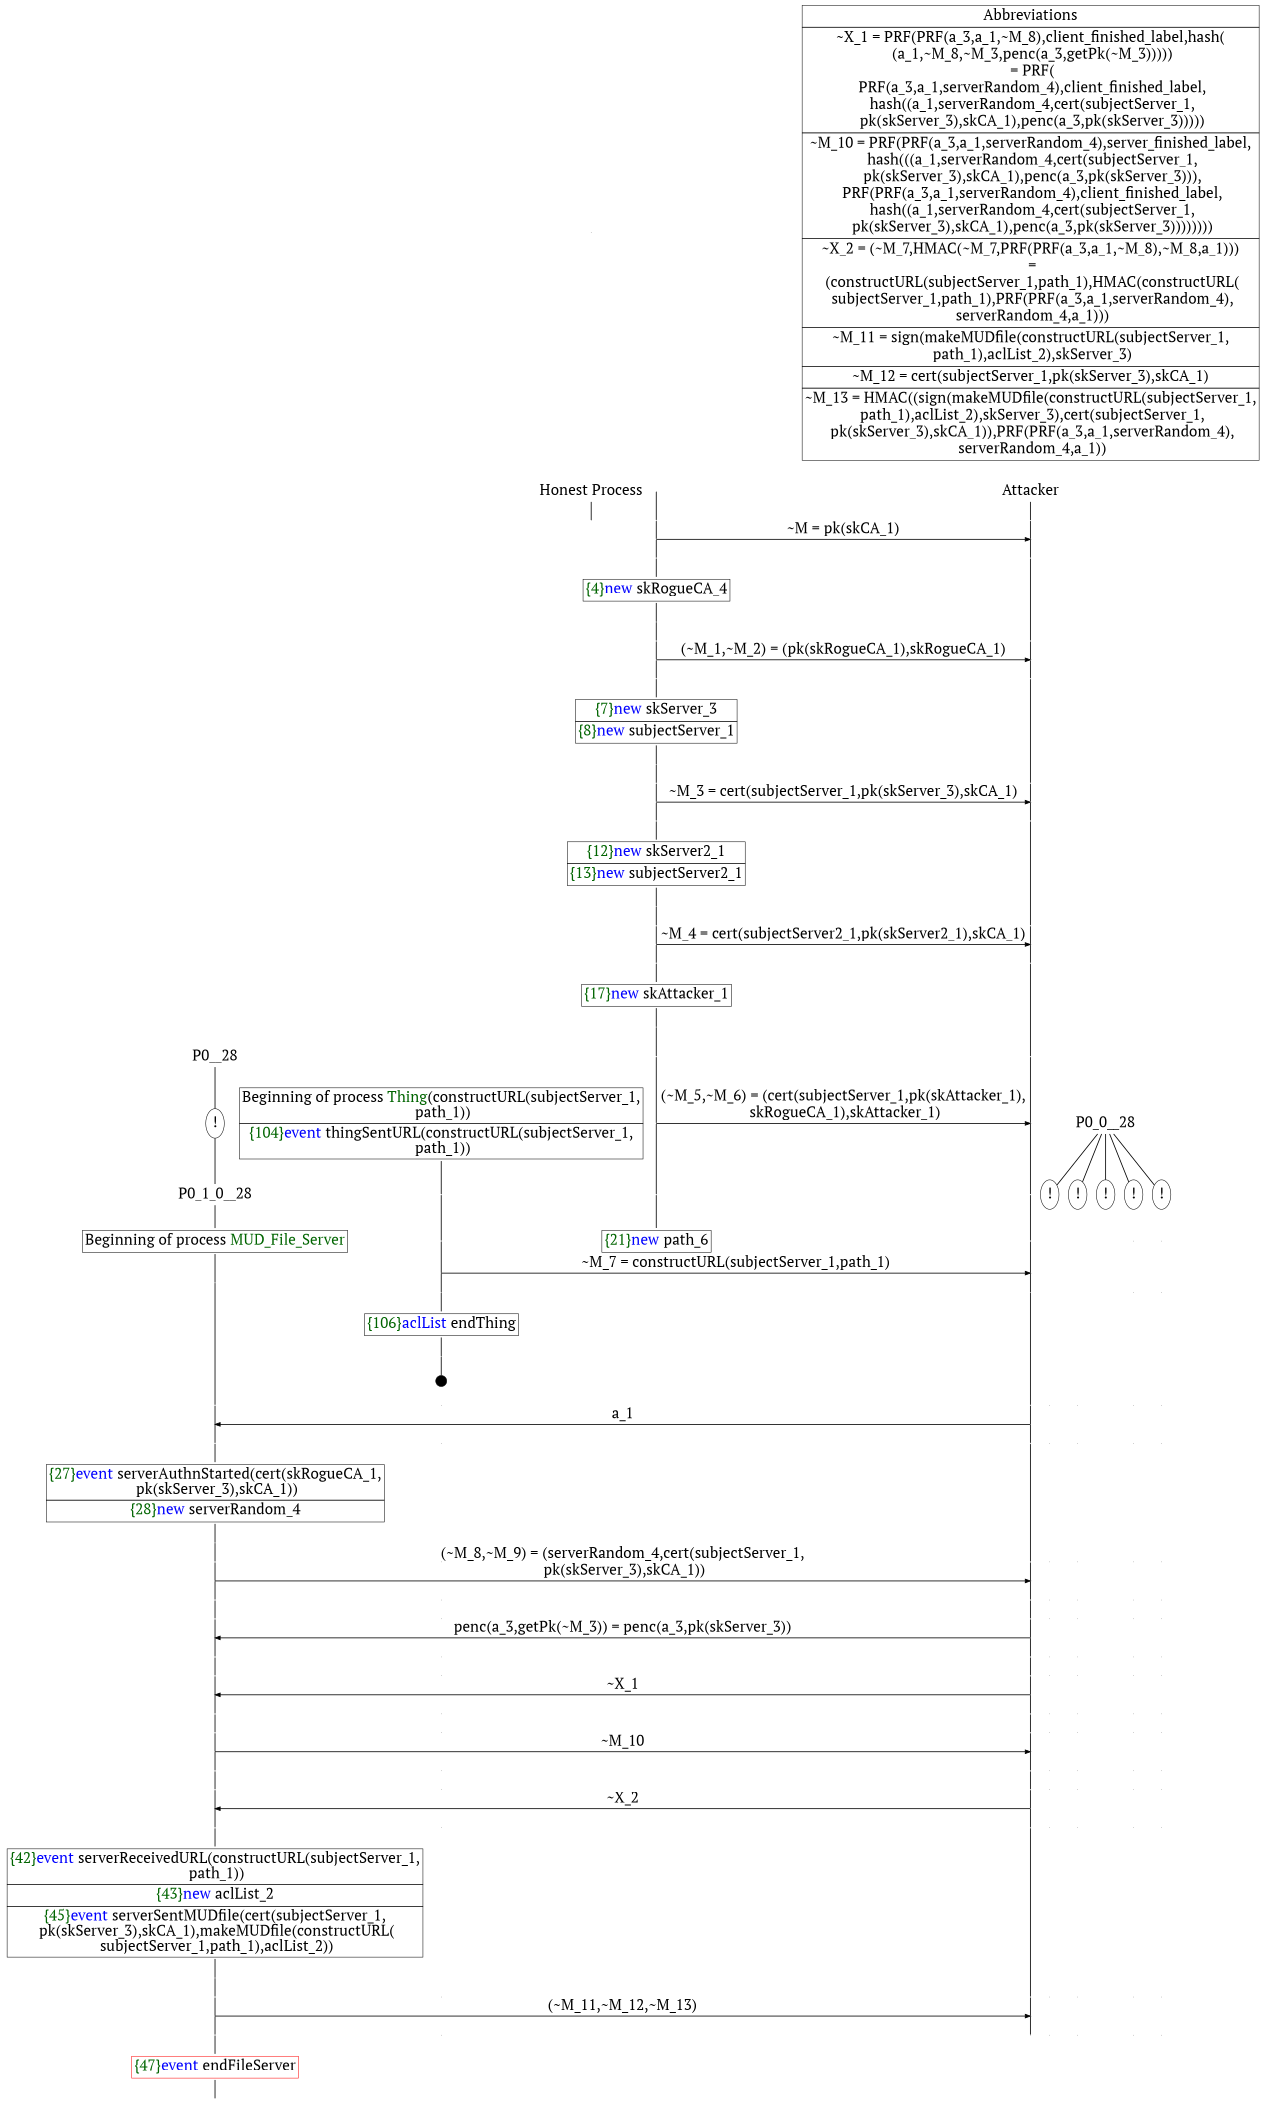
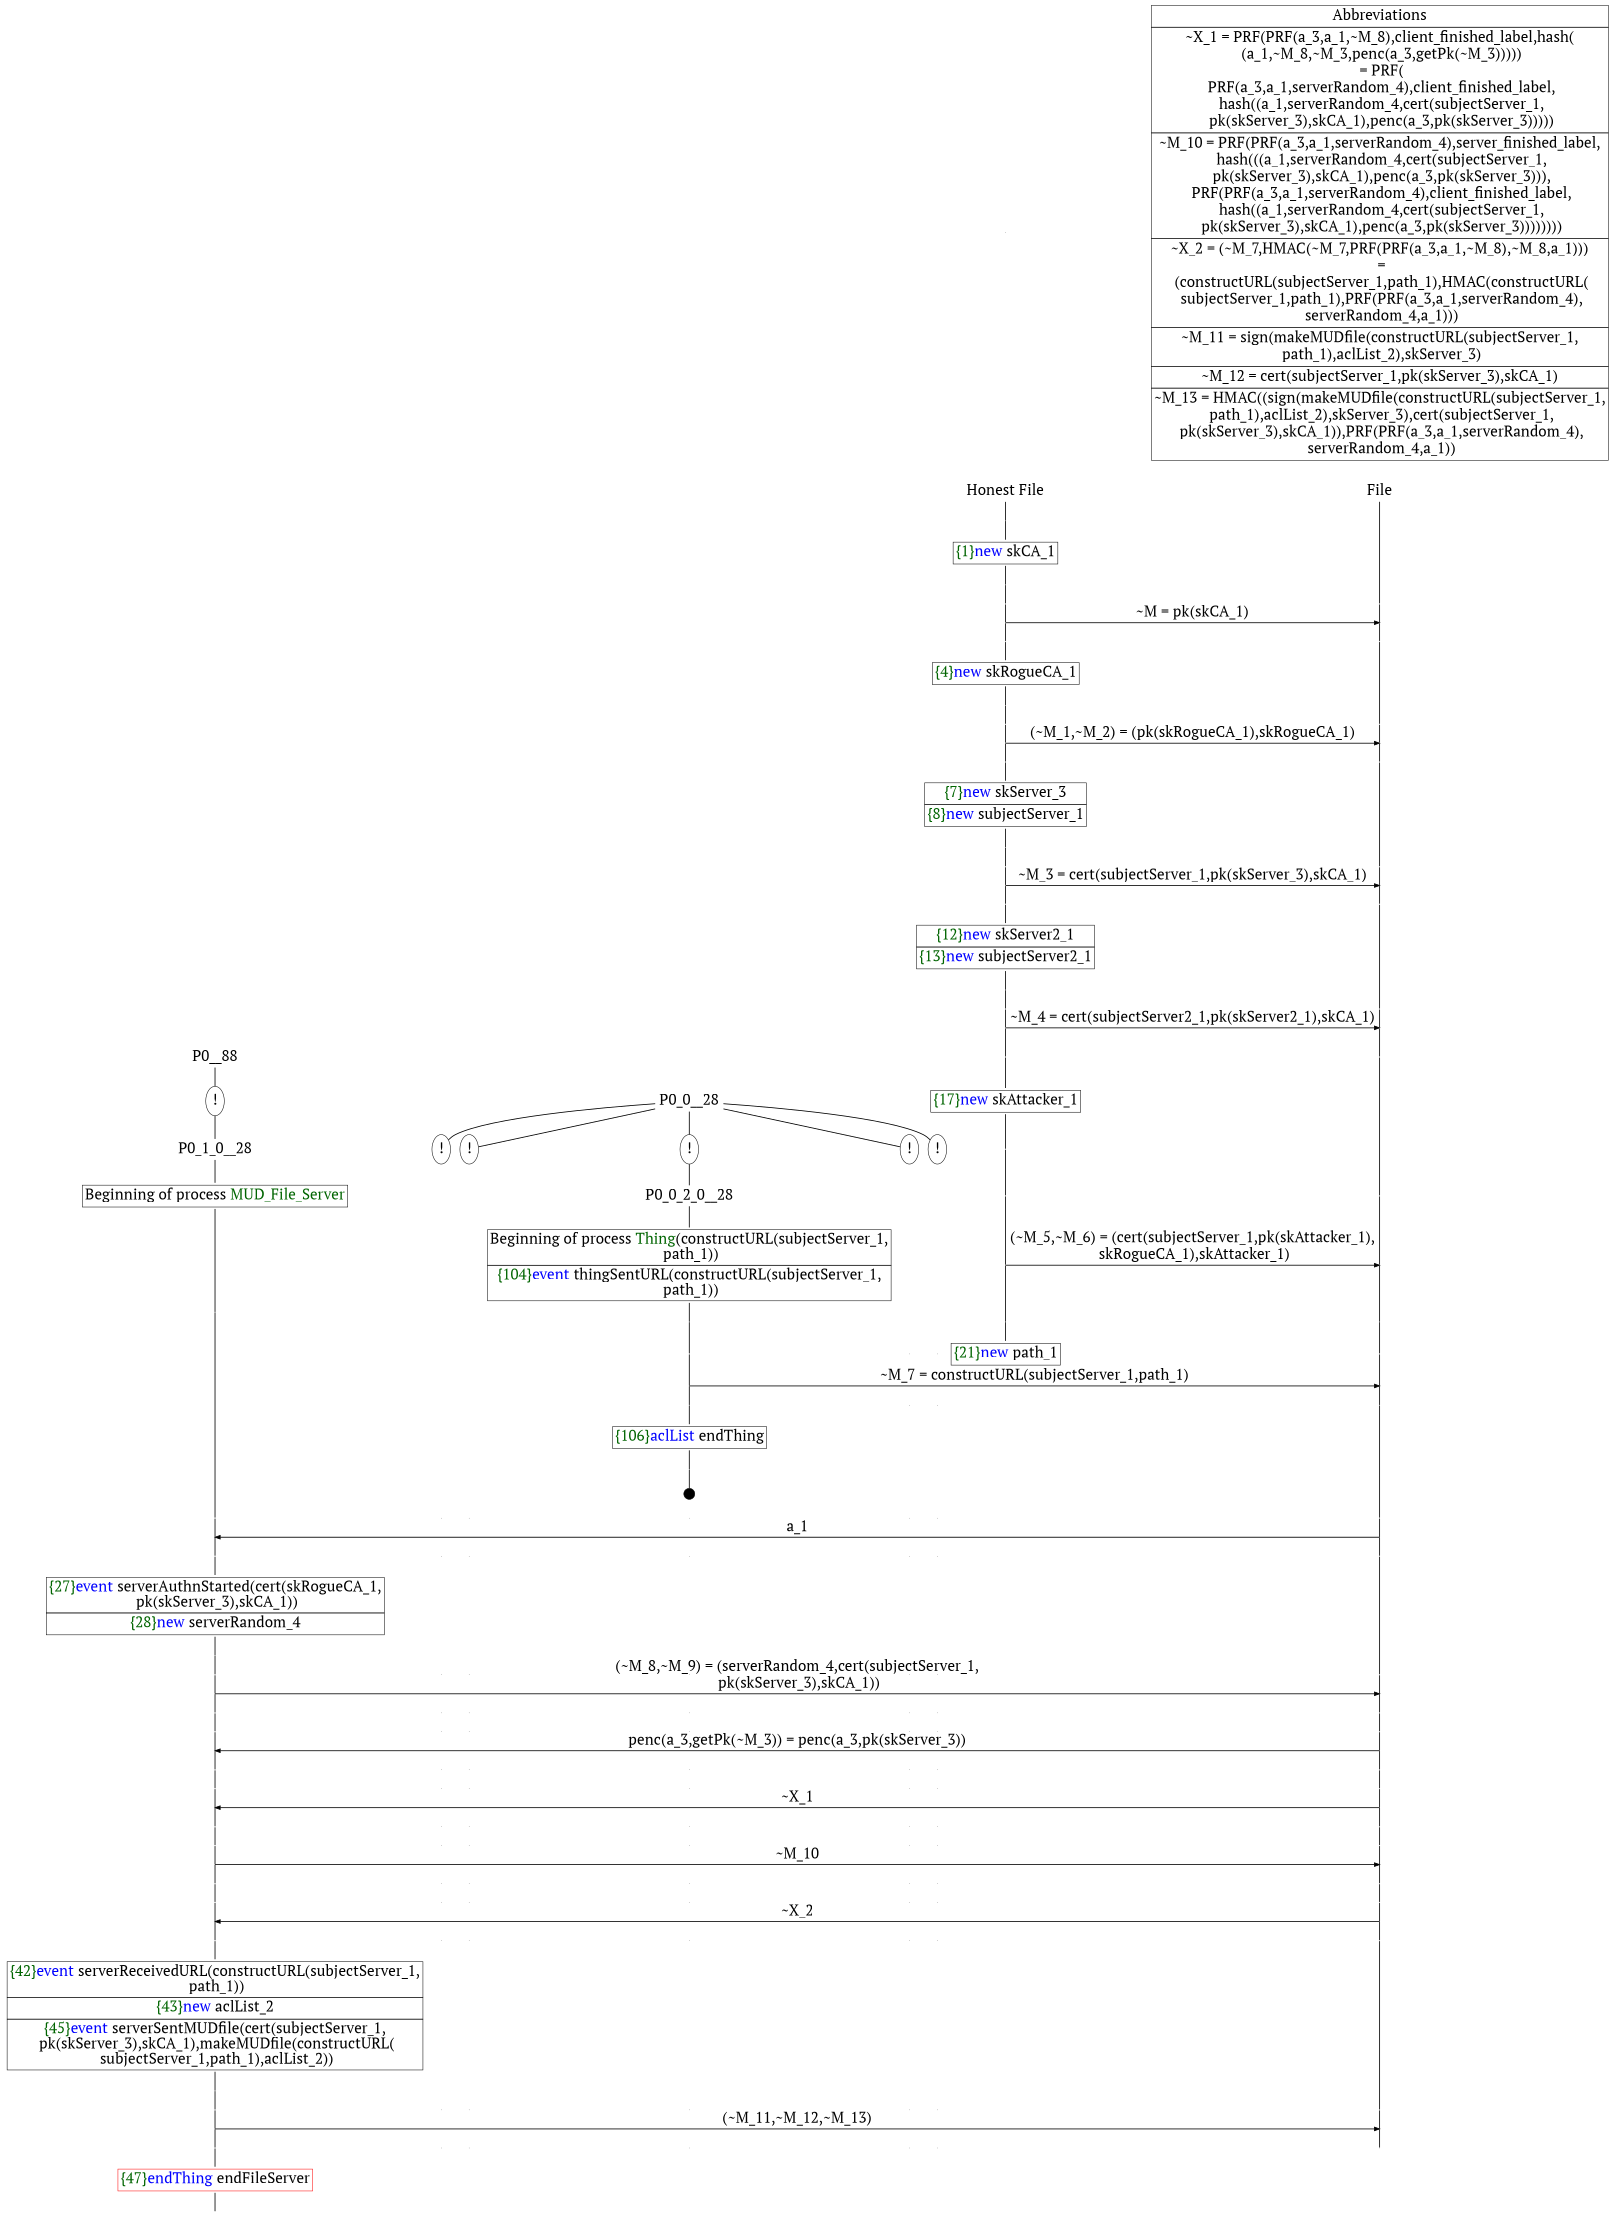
(591, 491) -> (1005, 491)
(1030, 491) -> (1380, 491)
none -> (1005, 553)
(682, 589) -> (1031, 672)
(215, 1057) -> (215, 1057)
none -> (689, 1196)
(686, 1240) -> (1035, 1353)
(180, 2066) -> (180, 2179)
